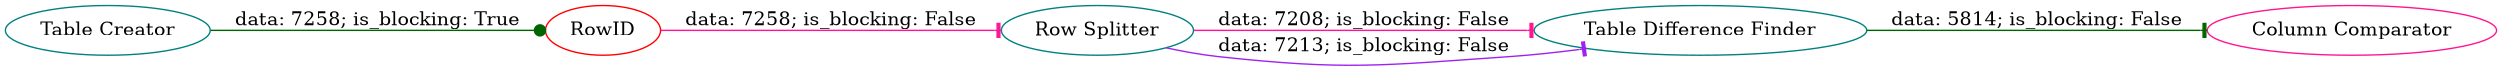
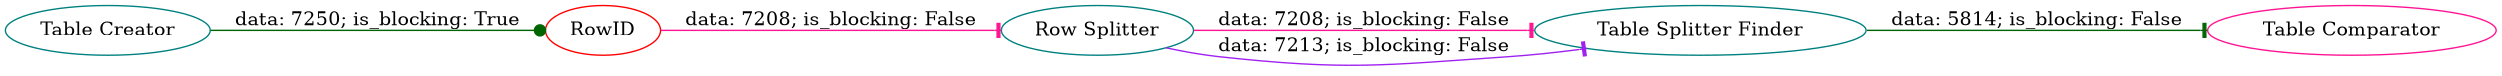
(378, 20) -> (378, 20)
(831, 20) -> (831, 20)
(1700, 30) -> (1700, 30)
(2352, 30) -> (2352, 30)
